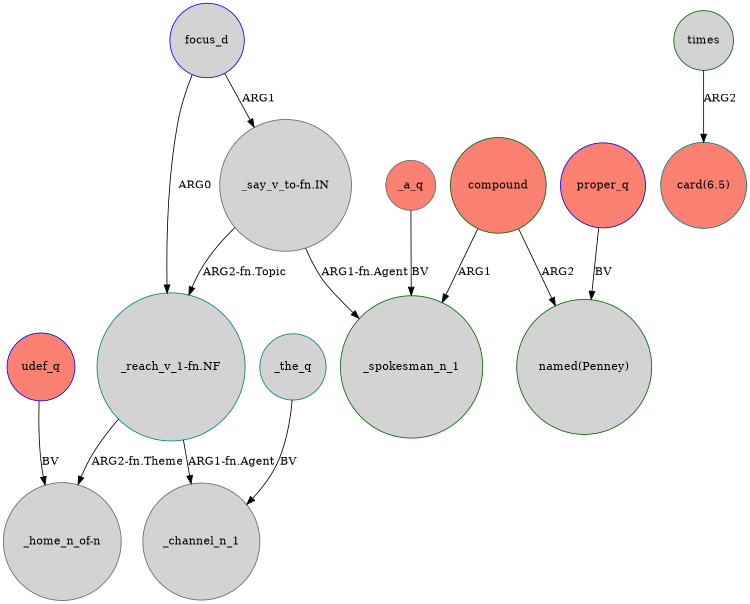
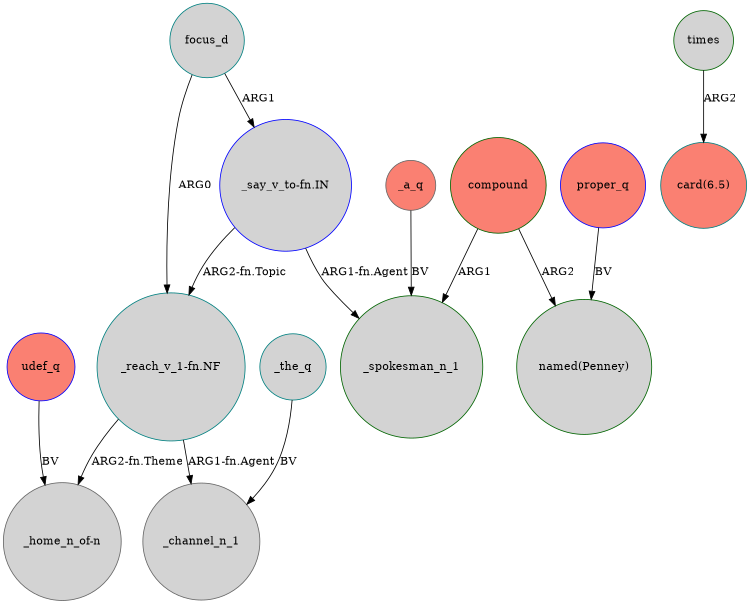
(207, 40) -> (207, 40)
(286, 185) -> (286, 185)
